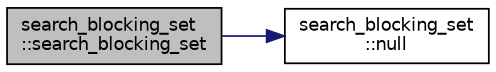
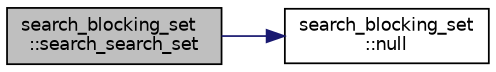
(114, 36) -> (114, 36)
